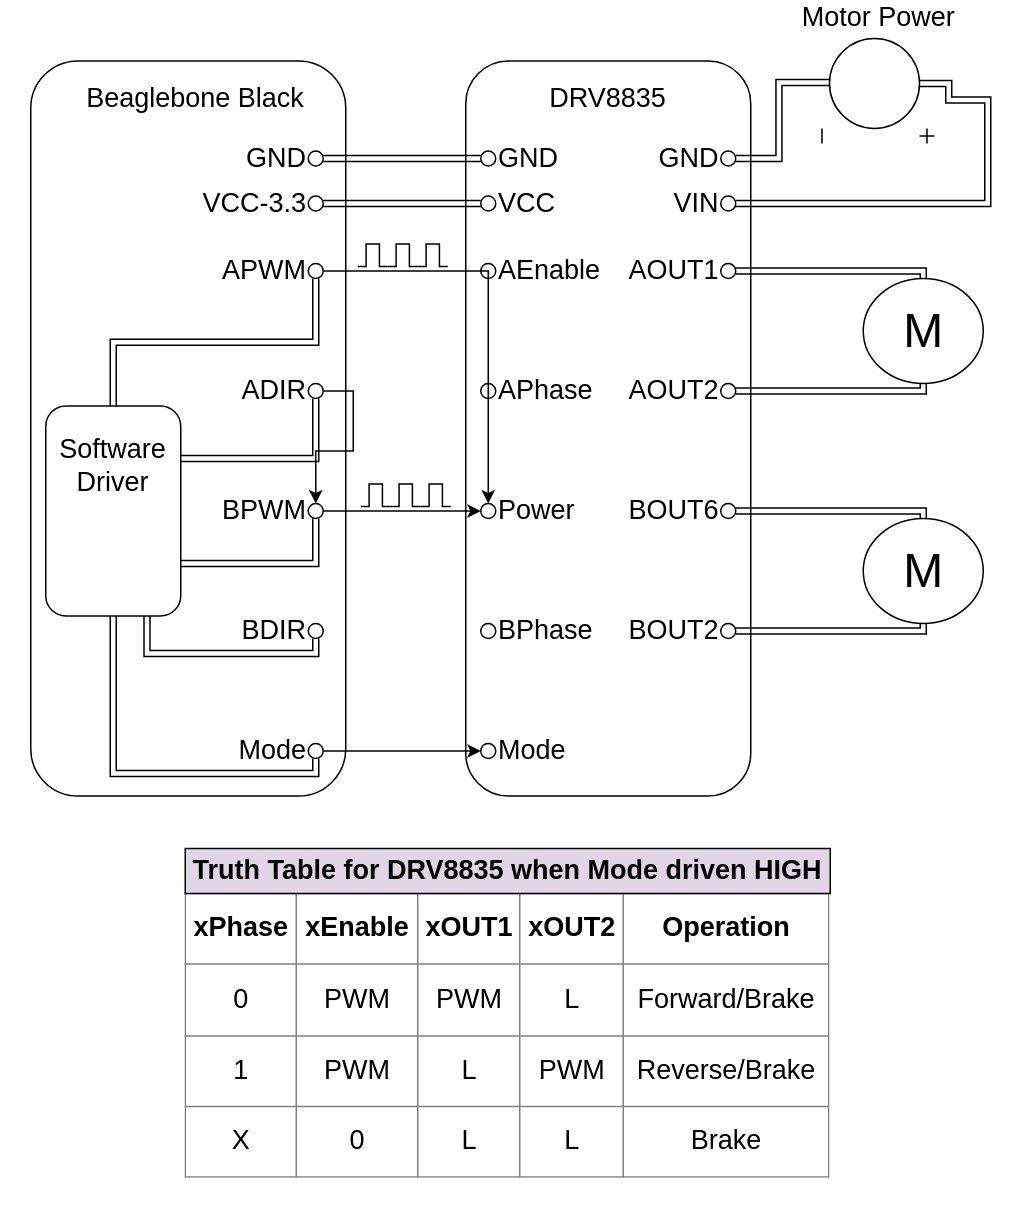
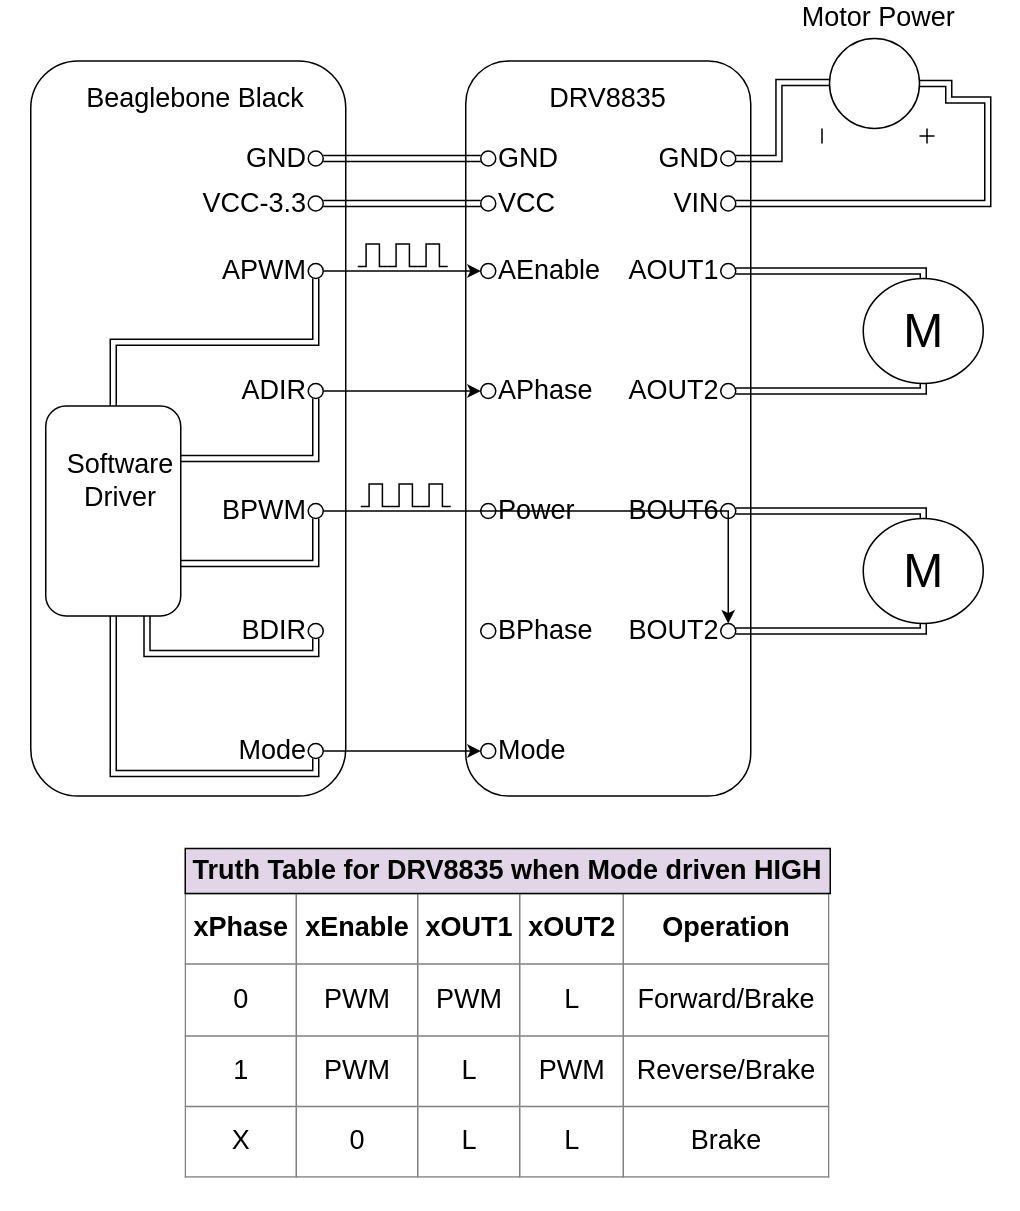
(488, 371) -> (469, 271)
(345, 451) -> (411, 391)
(113, 466) -> (121, 481)
(469, 511) -> (696, 511)
